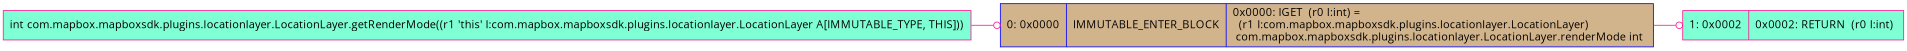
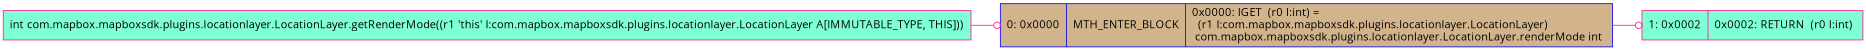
(1146, 25) -> (1126, 25)
